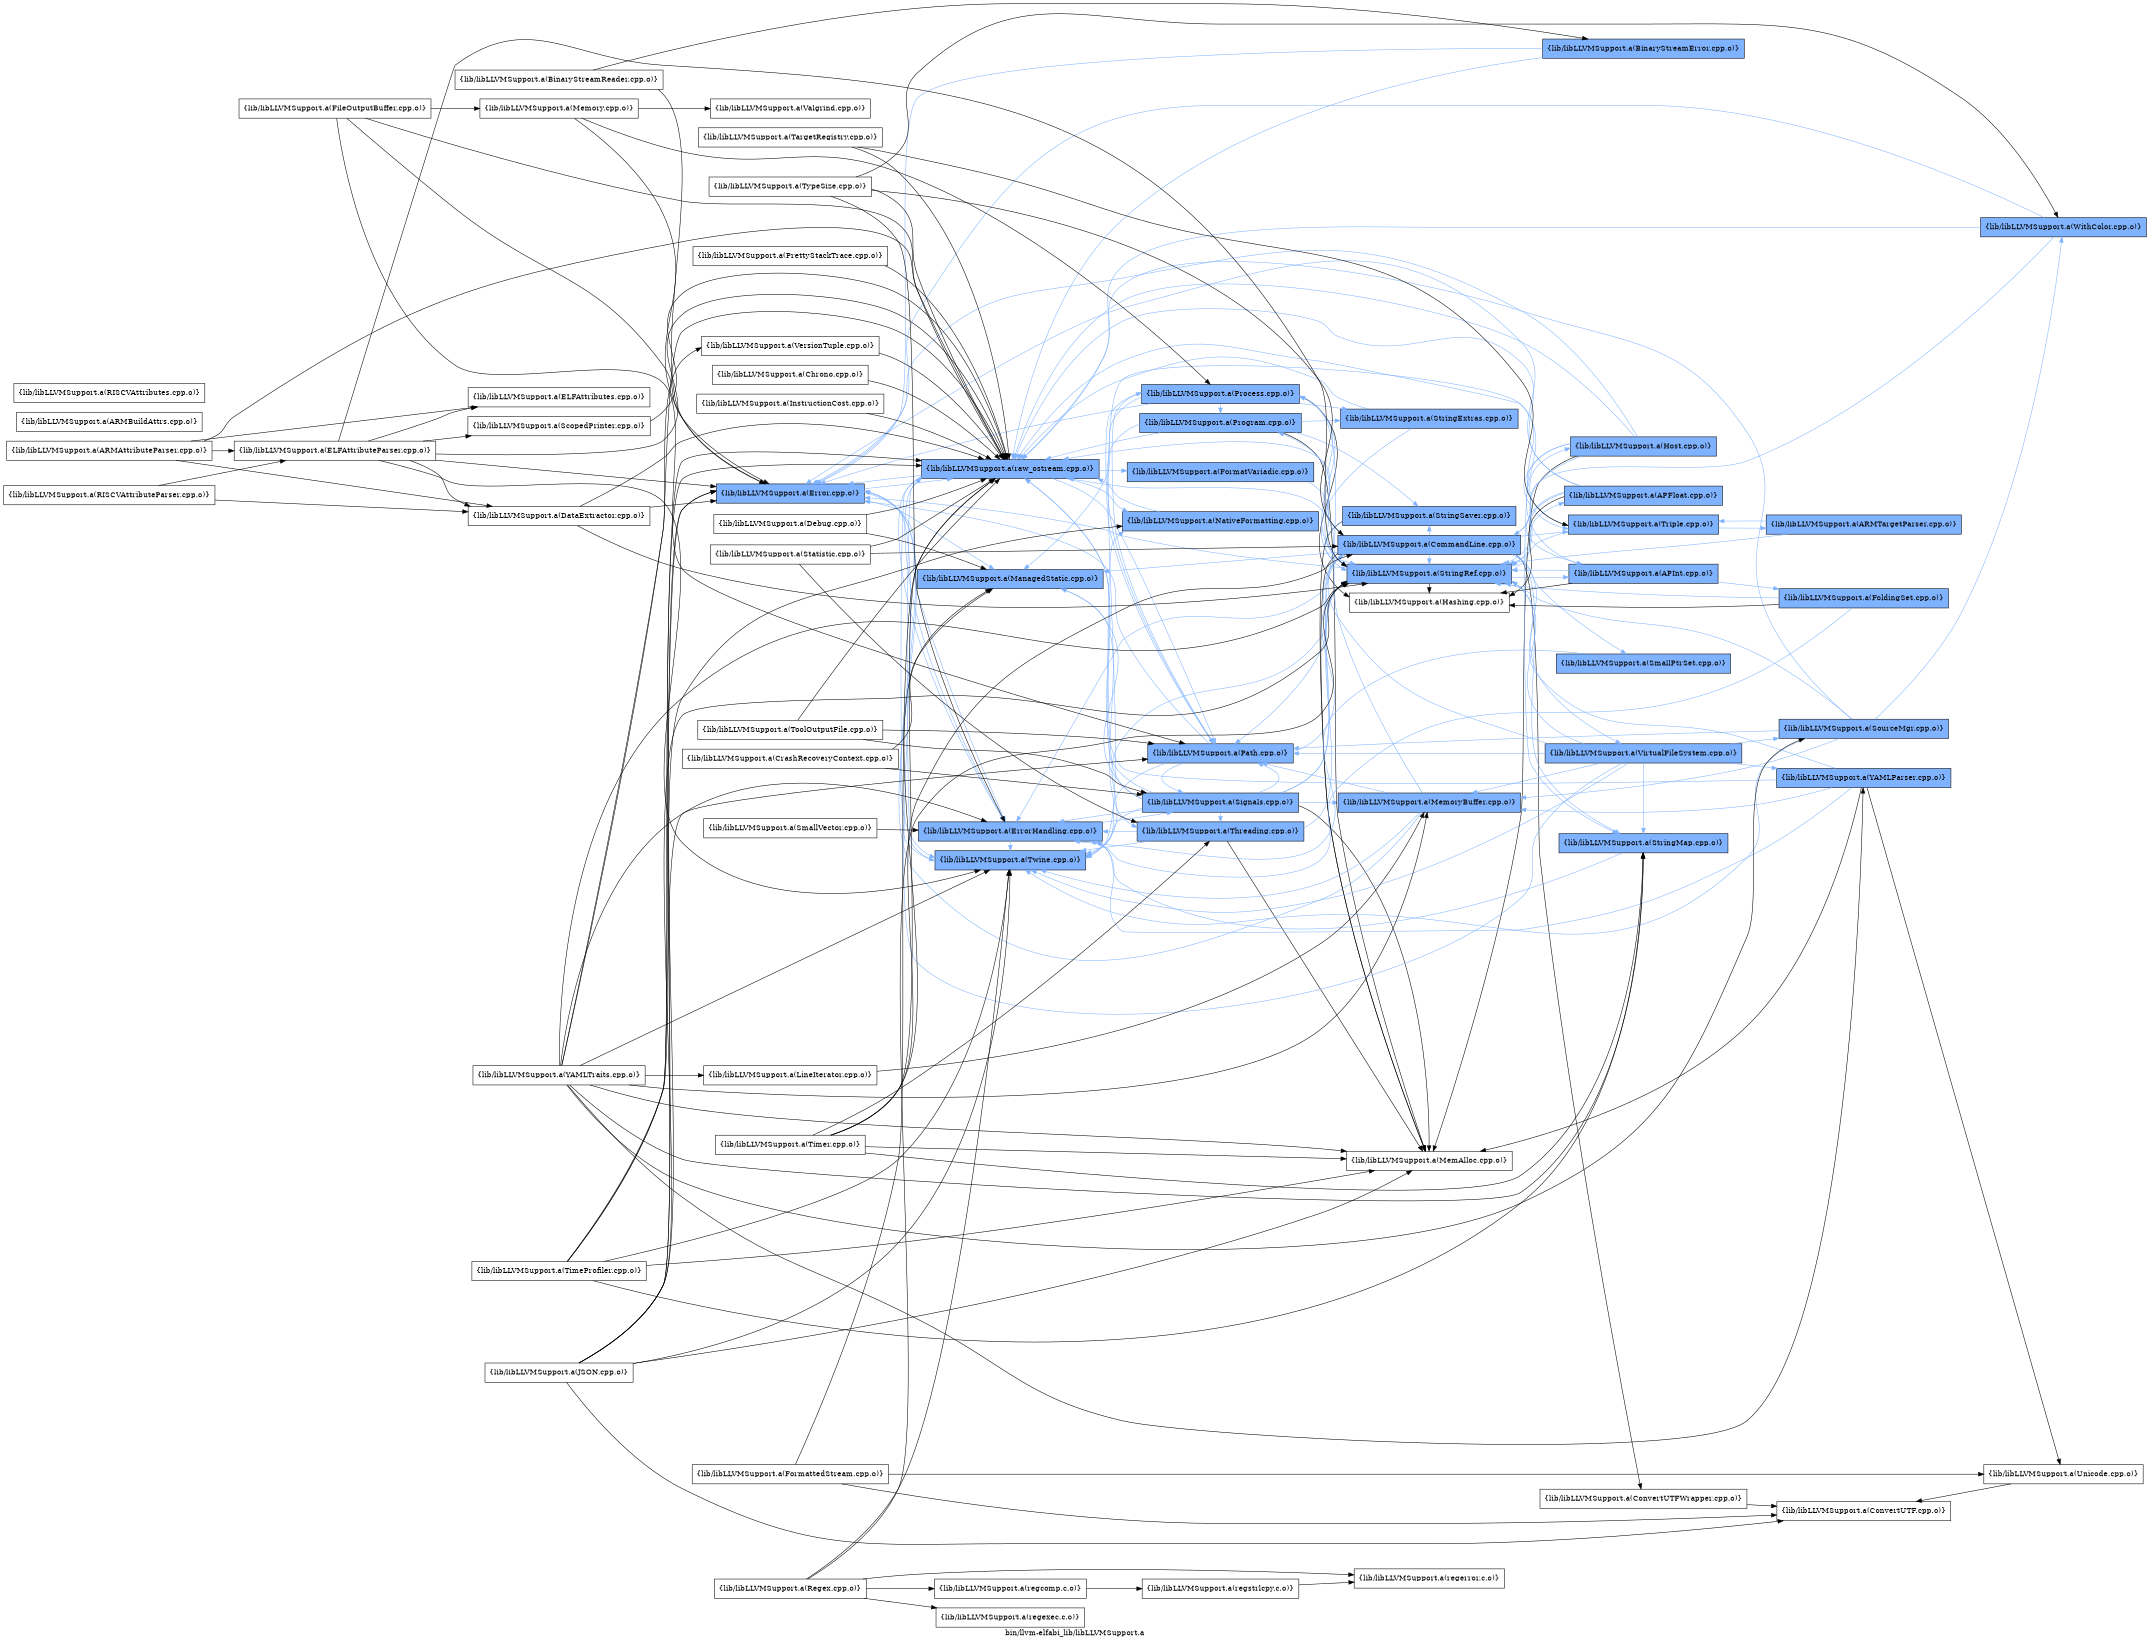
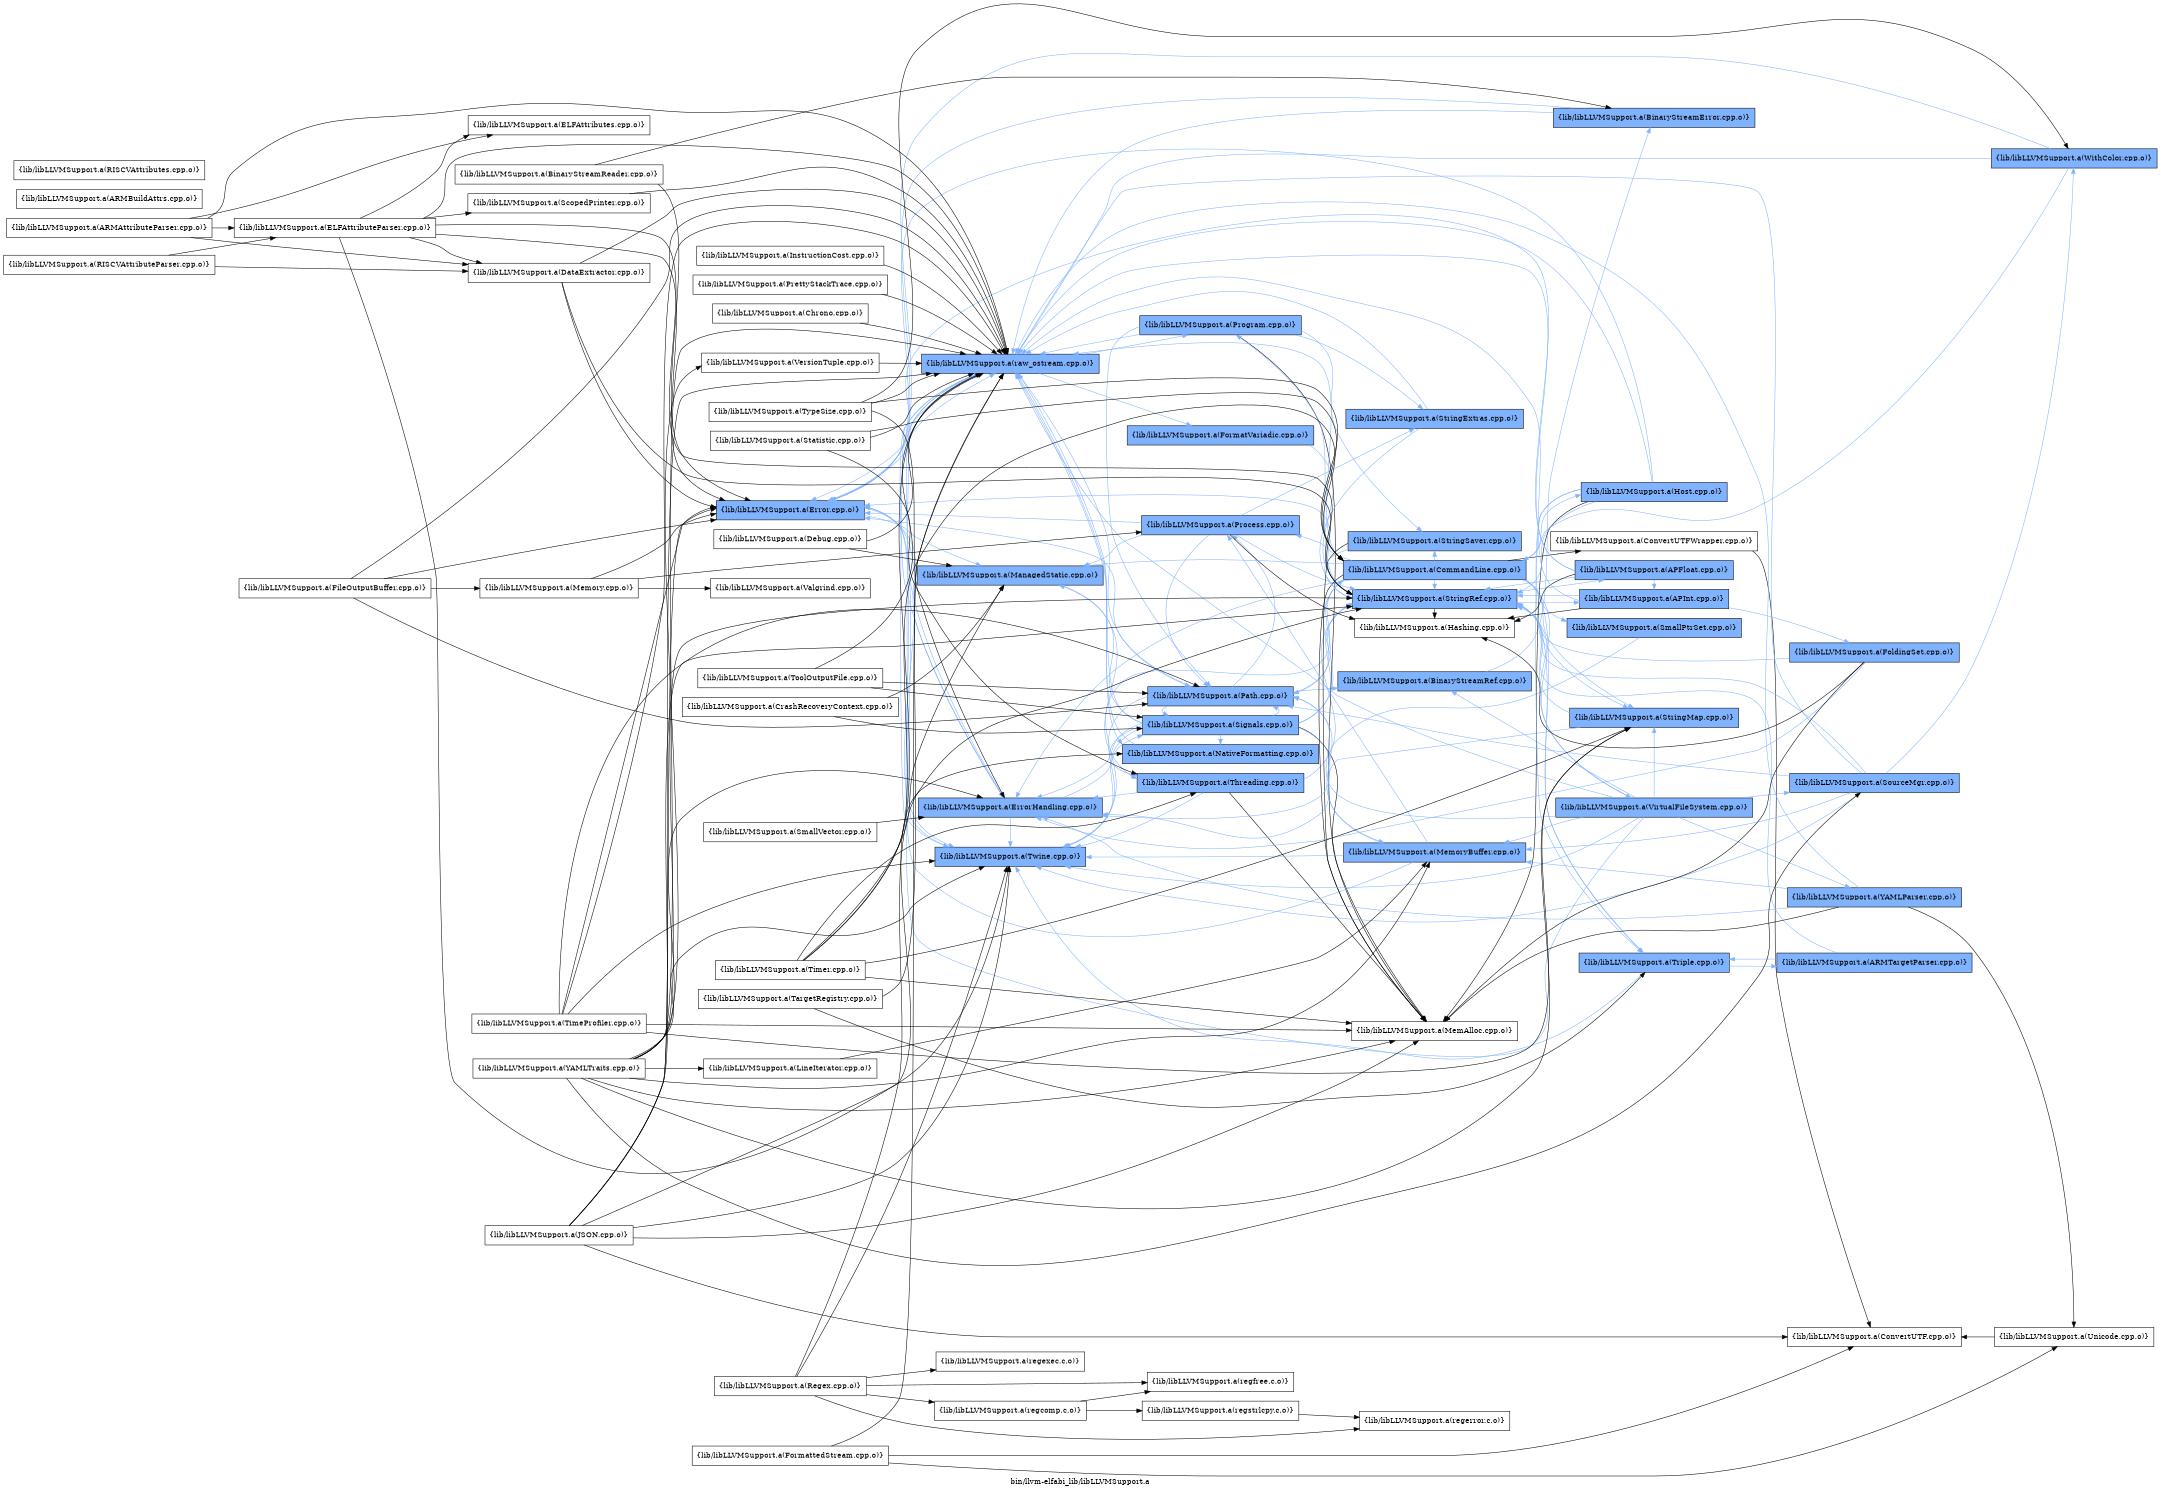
(1221, 406) -> (1149, 342)
none -> (1435, 681)
(1633, 724) -> (1540, 662)
none -> (1712, 861)
none -> (1221, 1382)
(1431, 1443) -> none
